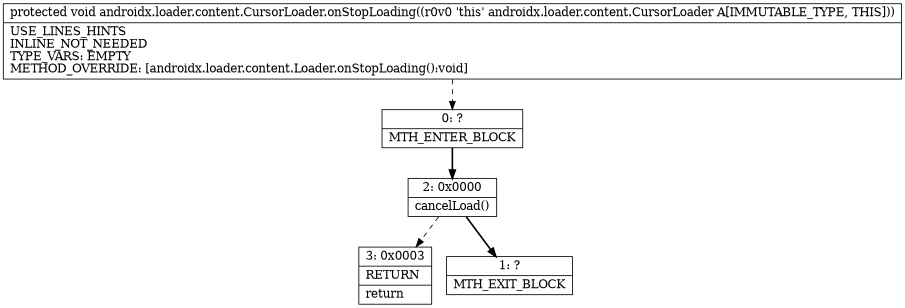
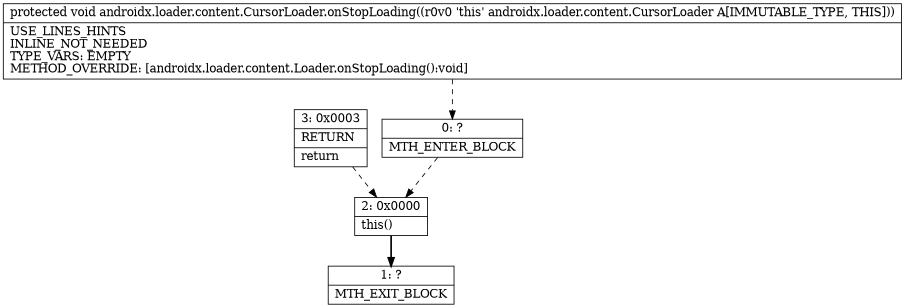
(452, 159) -> (424, 174)
(452, 207) -> (377, 226)
(430, 228) -> (362, 179)
